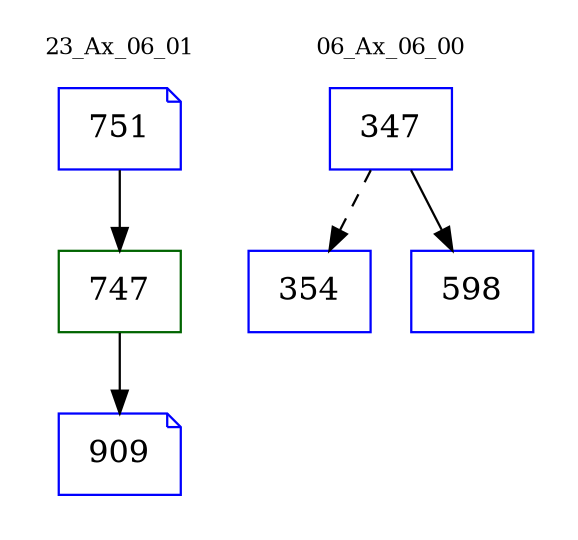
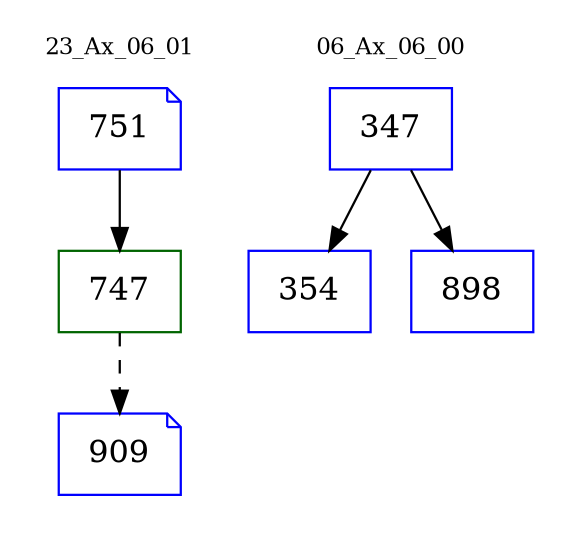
(355, 200) -> (355, 200)
(472, 292) -> (472, 292)
(120, 362) -> (120, 362)
